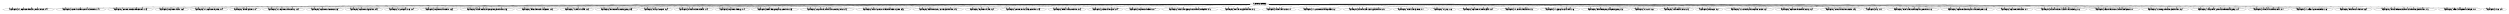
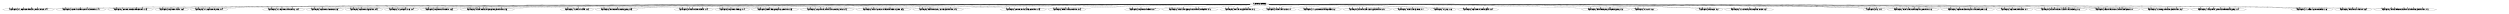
(245, 10) -> none
(537, 10) -> none
(656, 10) -> none
(982, 10) -> none
(1105, 10) -> none
(1519, 10) -> none
(1560, 10) -> none
(1677, 10) -> none
(1797, 10) -> none
(1841, 10) -> none
(2269, 10) -> none
(2460, 10) -> none
(2495, 10) -> none
